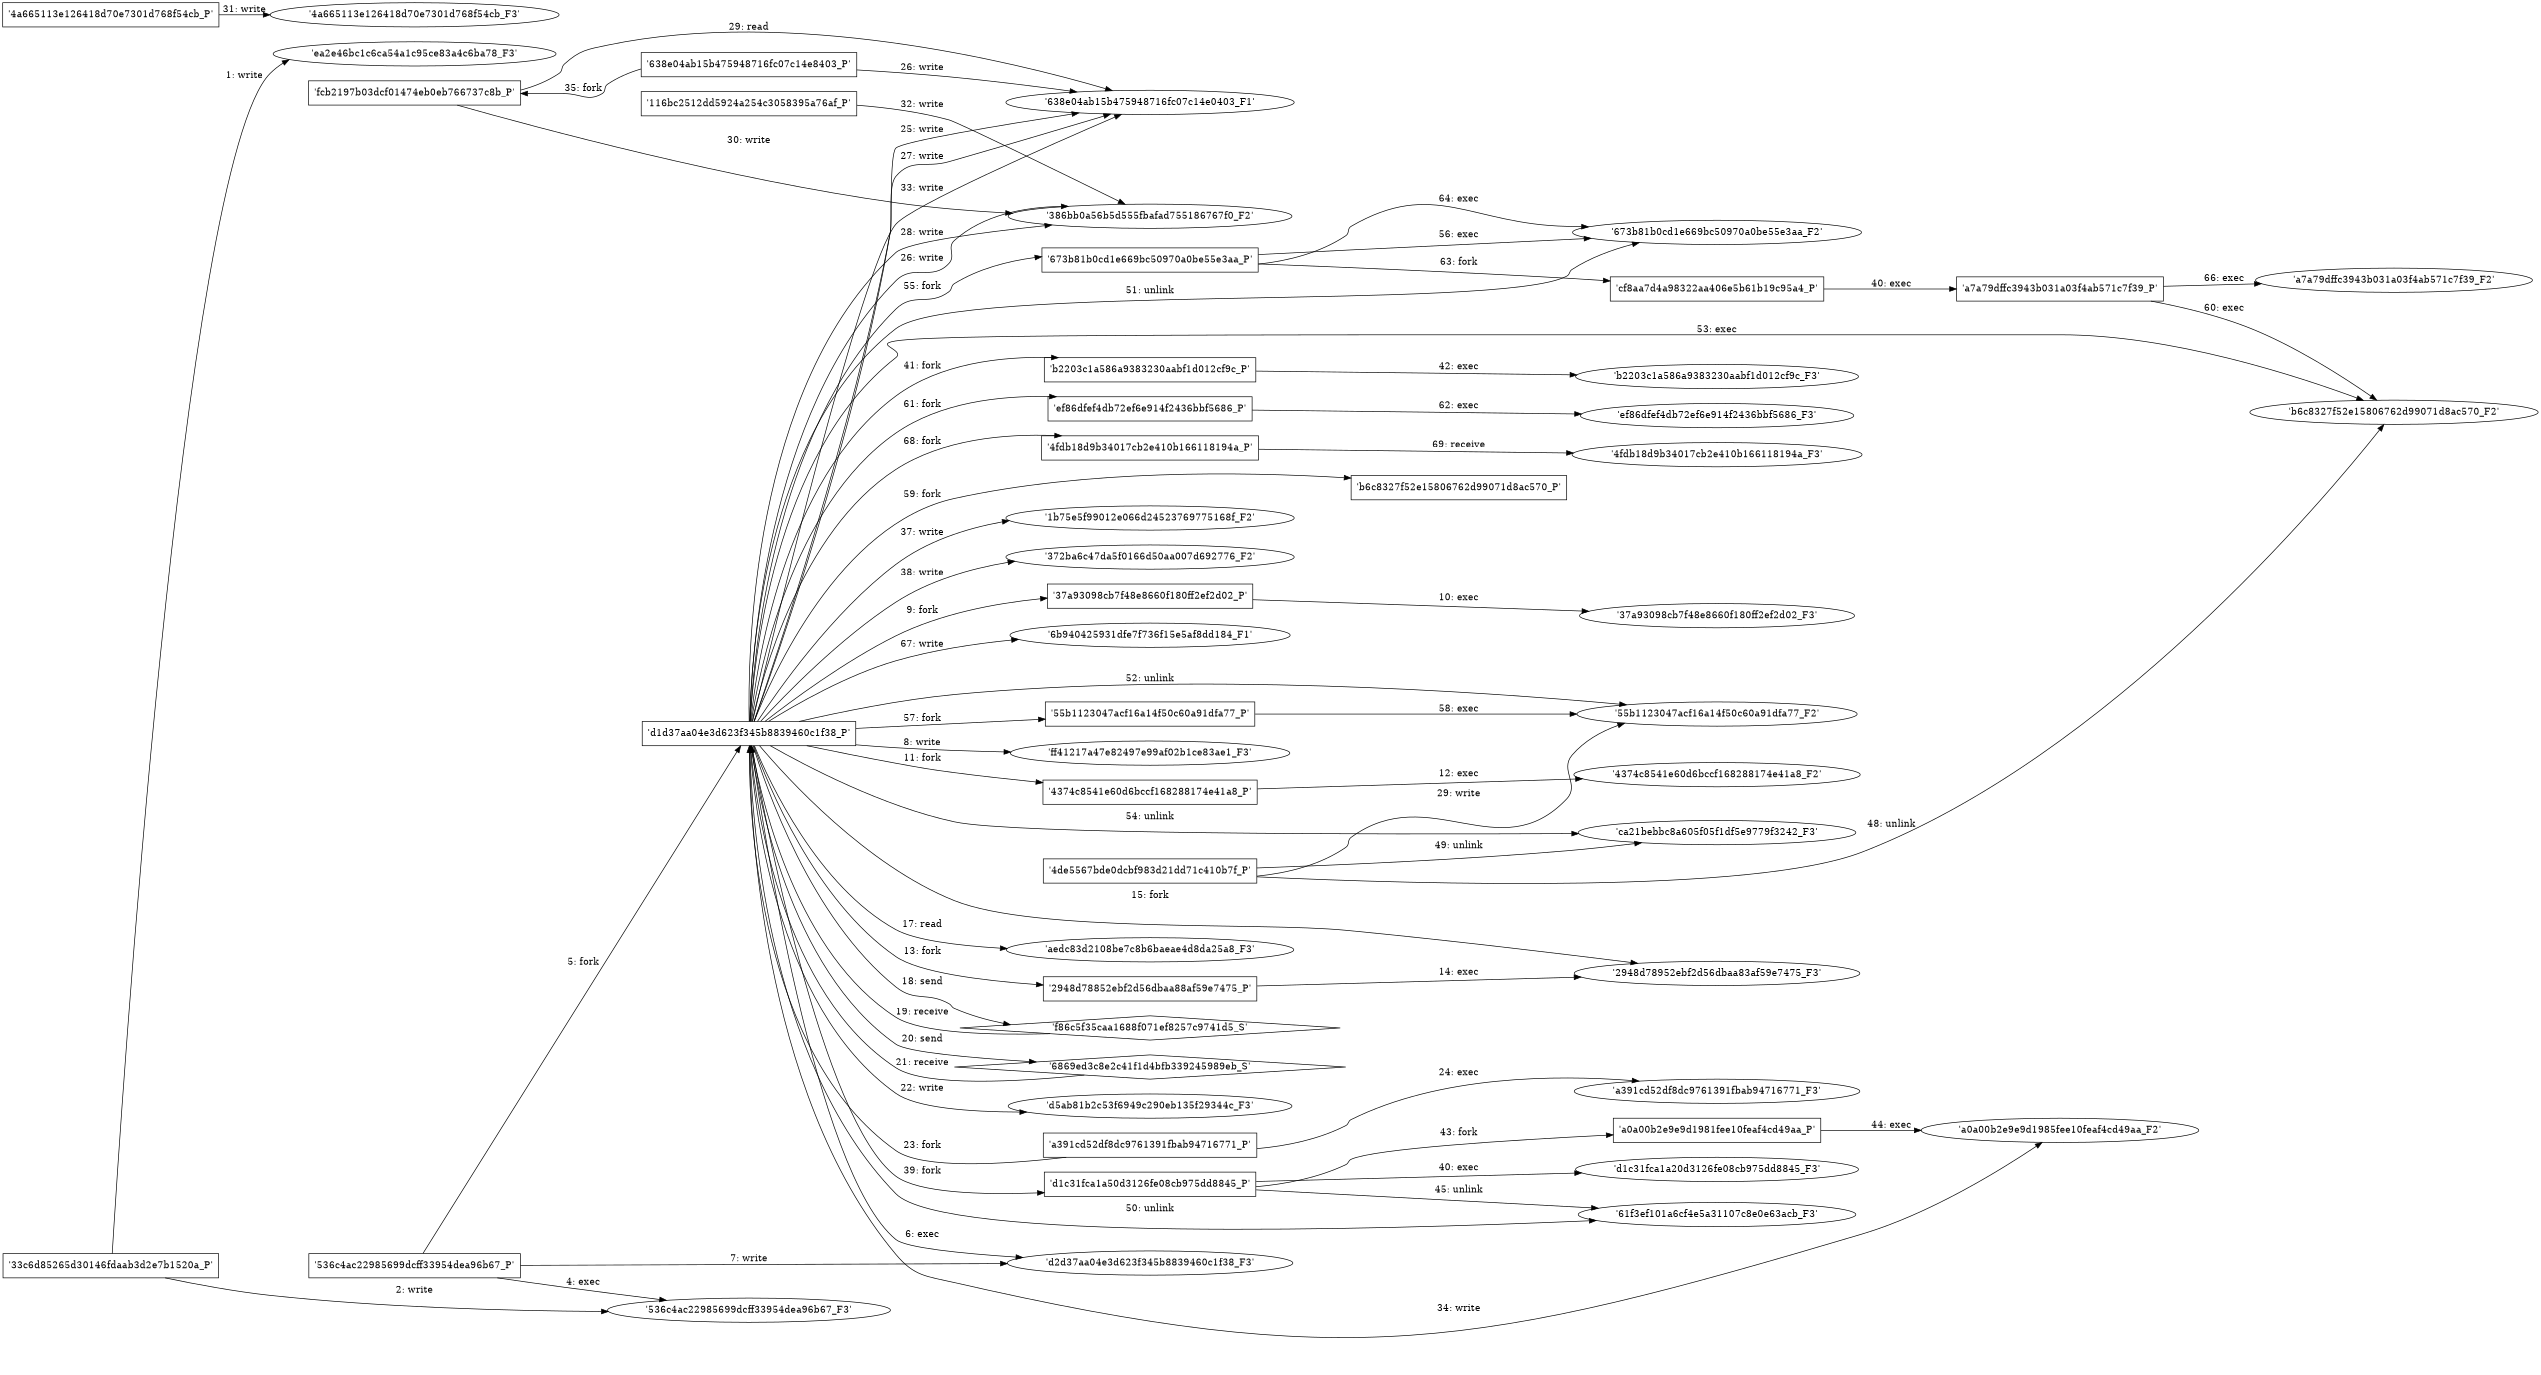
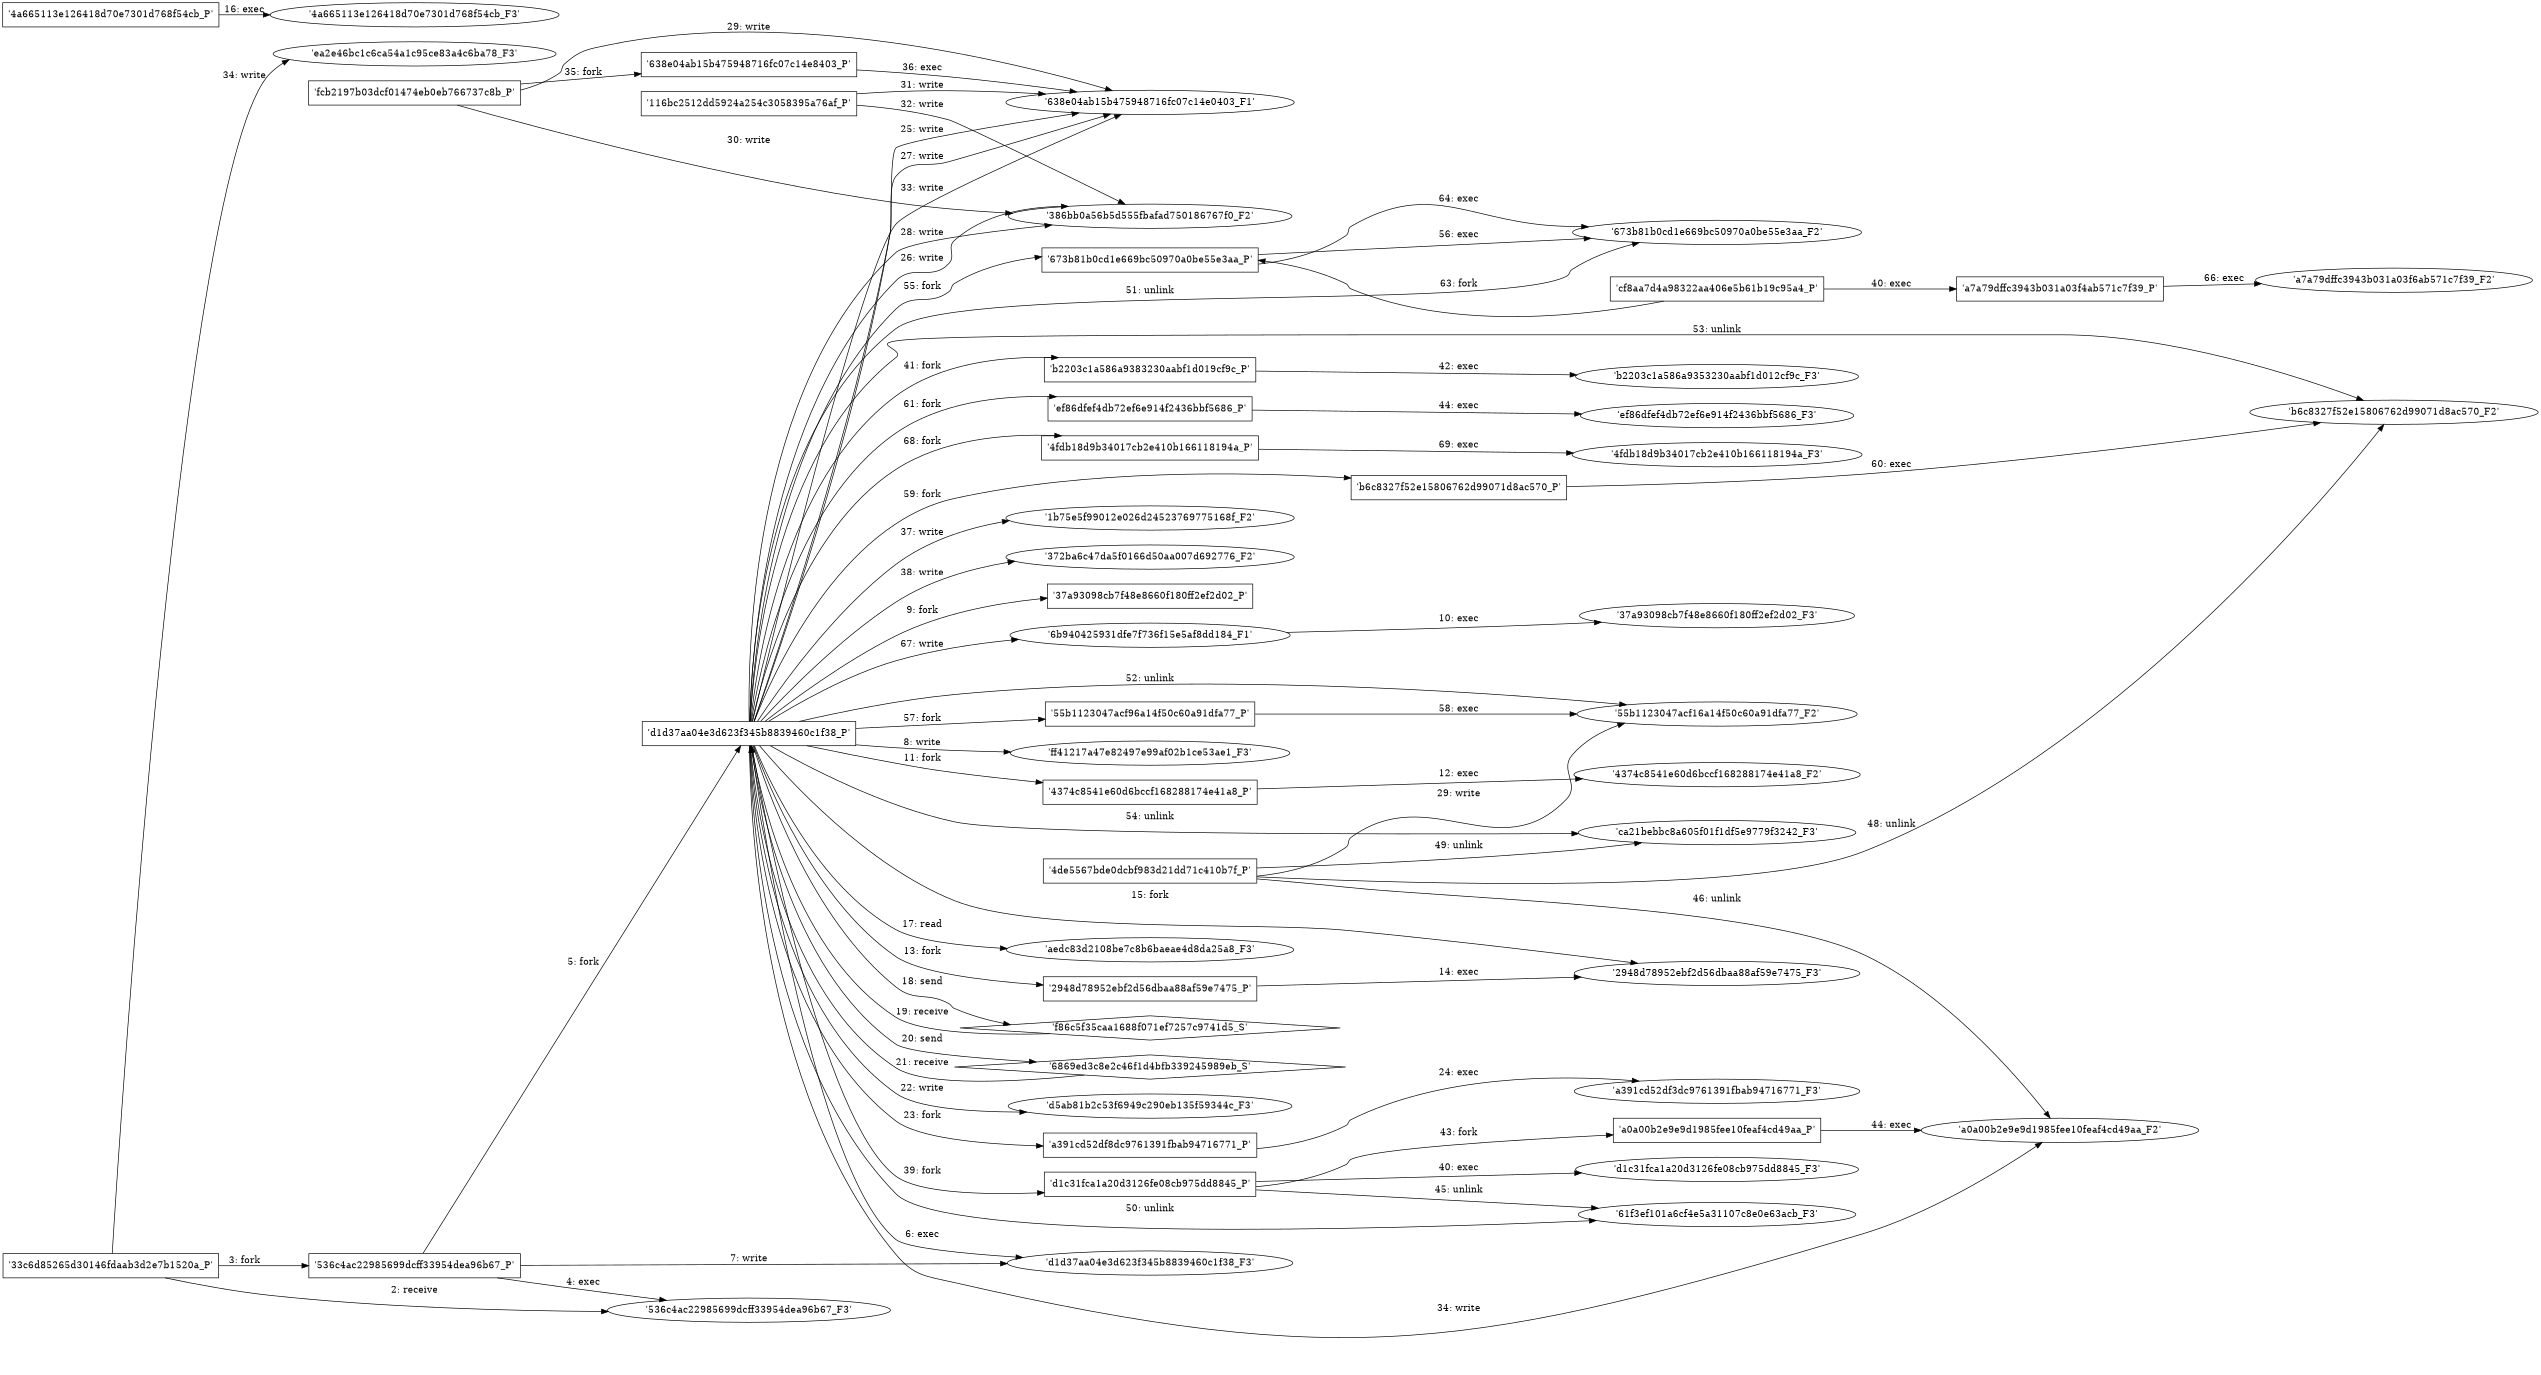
(245, 10) -> (245, 10)
(749, 27) -> (749, 27)
(922, 68) -> (922, 68)
(245, 76) -> (245, 76)
none -> (948, 91)
(589, 97) -> (578, 79)
(1150, 216) -> (1150, 216)
(1431, 271) -> (1460, 314)
(2394, 280) -> (2394, 280)
(1717, 330) -> (1717, 330)
(2267, 335) -> (1941, 467)
(1150, 370) -> (1150, 370)
(1717, 377) -> (1717, 377)
(1459, 406) -> (1459, 406)
(1459, 445) -> (1459, 445)
(1150, 518) -> (1150, 518)
(1417, 605) -> (1440, 628)
(1150, 714) -> (1150, 714)
(1150, 753) -> (1150, 753)
(1717, 833) -> (1717, 833)
none -> (1683, 915)
(1717, 973) -> (1717, 973)
(1150, 989) -> (1150, 989)
(1150, 1028) -> (1150, 1028)
(819, 1062) -> (807, 1003)
(1150, 1067) -> (1150, 1067)
(1717, 1091) -> (1717, 1091)
(1150, 1106) -> (1150, 1106)
(1717, 1130) -> (1717, 1130)
(1150, 1184) -> (1150, 1184)
(1150, 1263) -> (1150, 1263)
none -> (260, 1266)
(415, 1290) -> (415, 1290)
